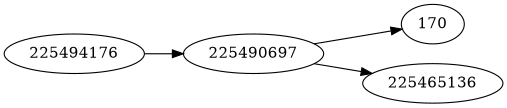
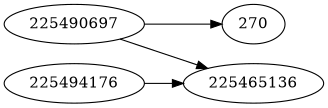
(433, 24) -> (254, 24)
(158, 54) -> (158, 83)
